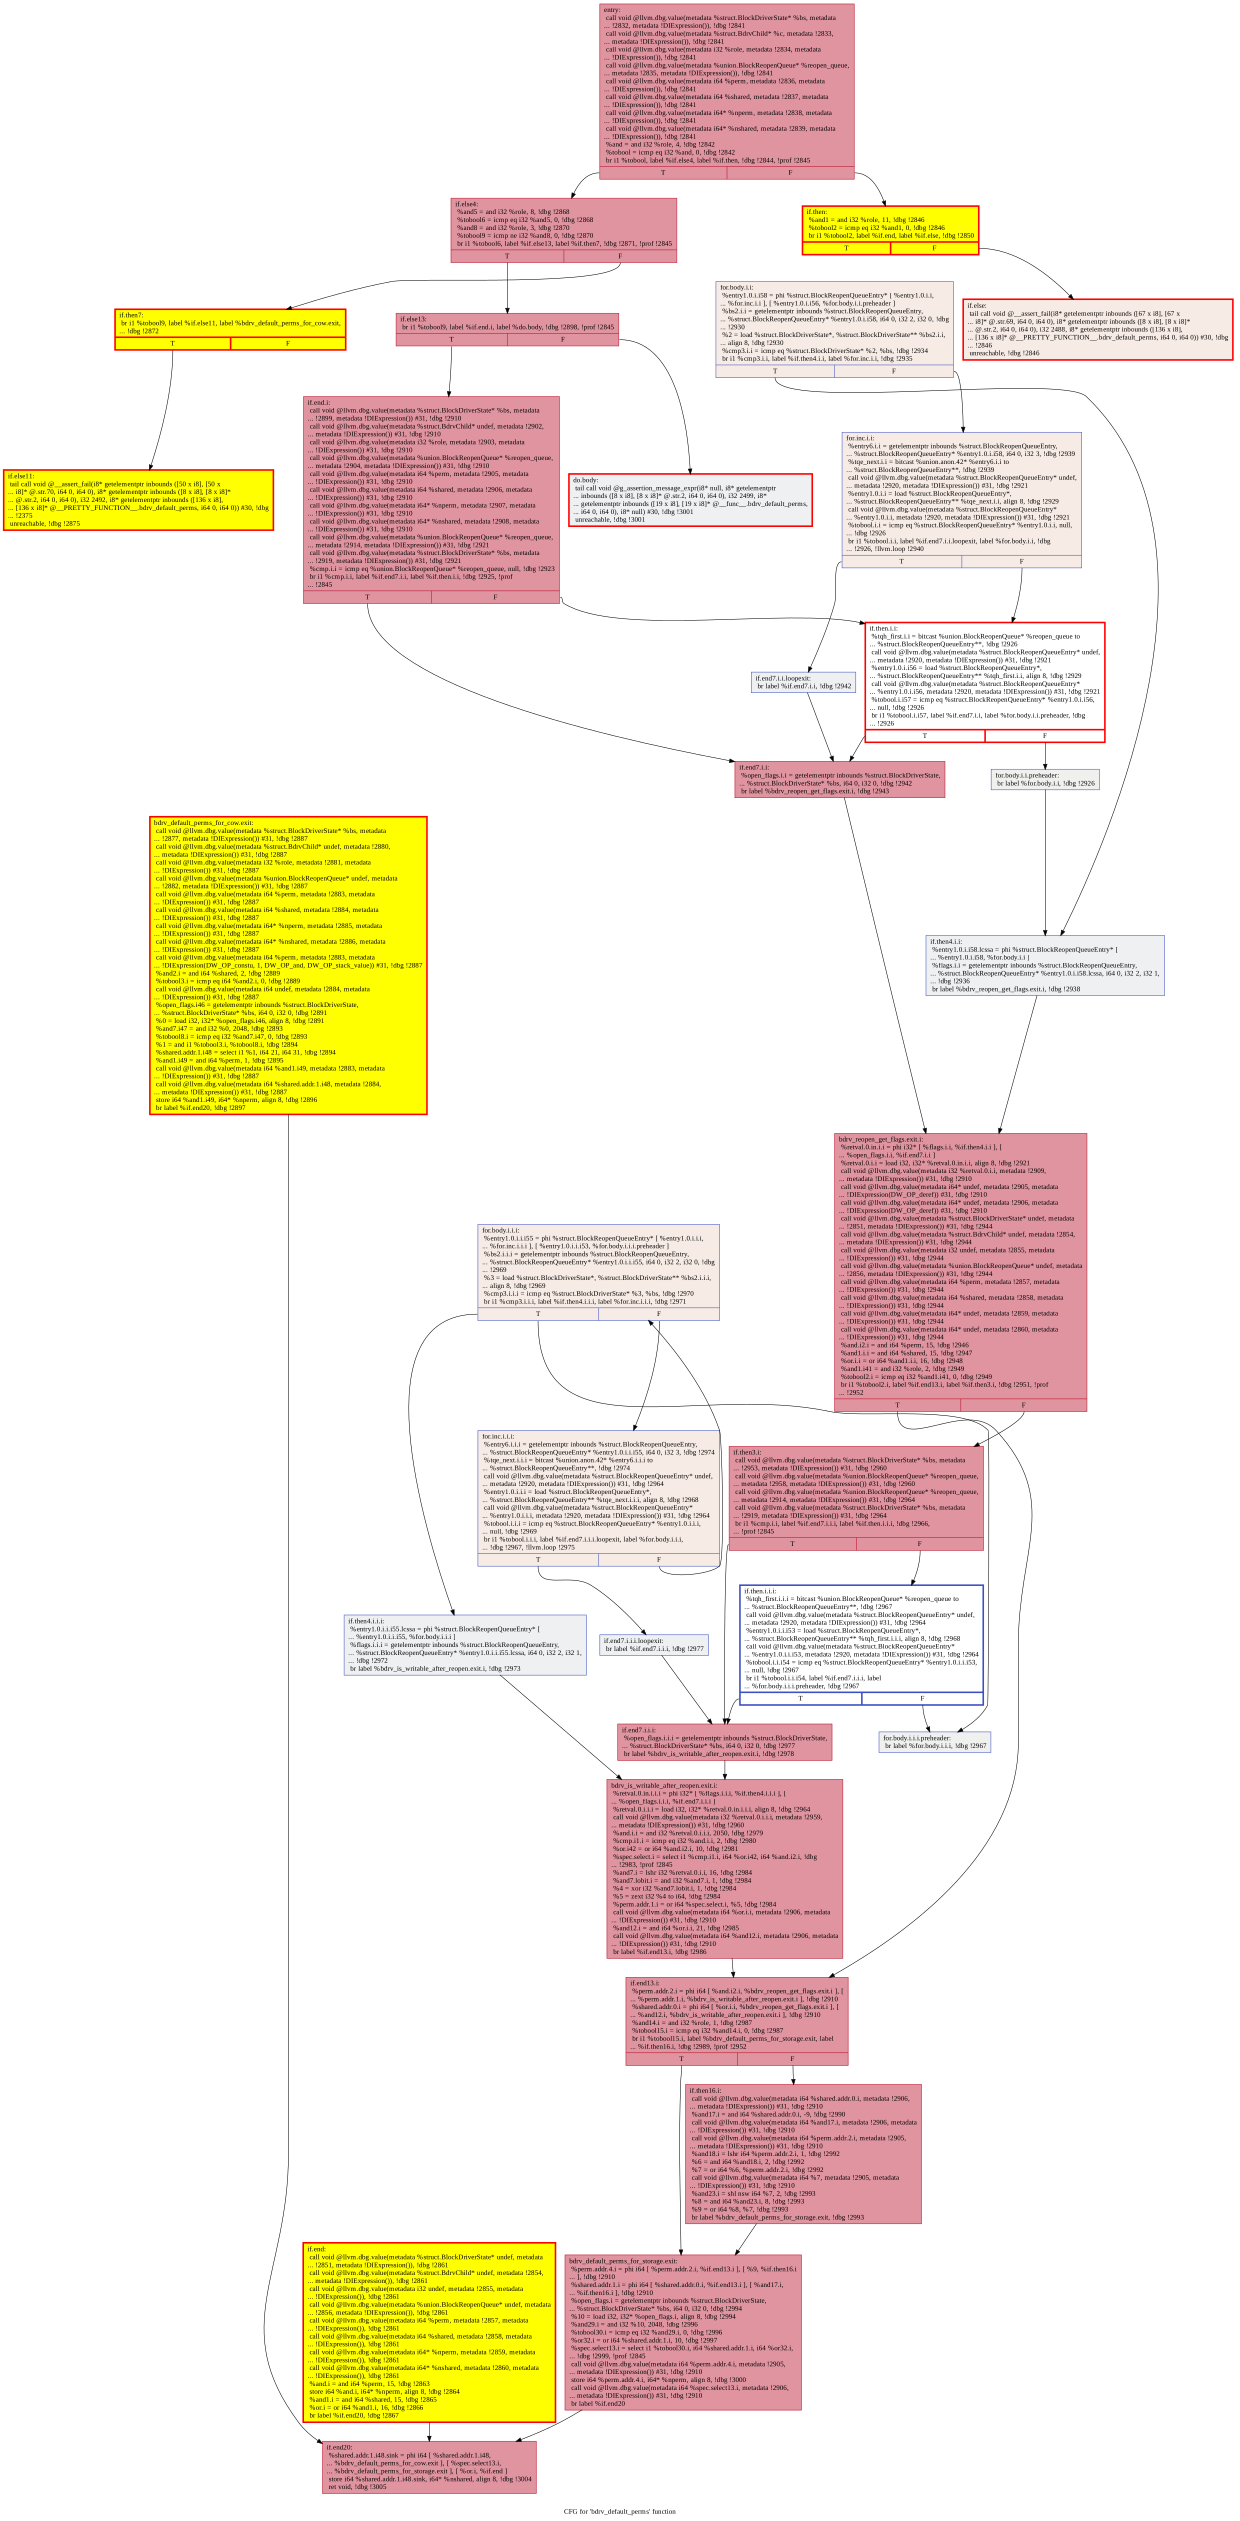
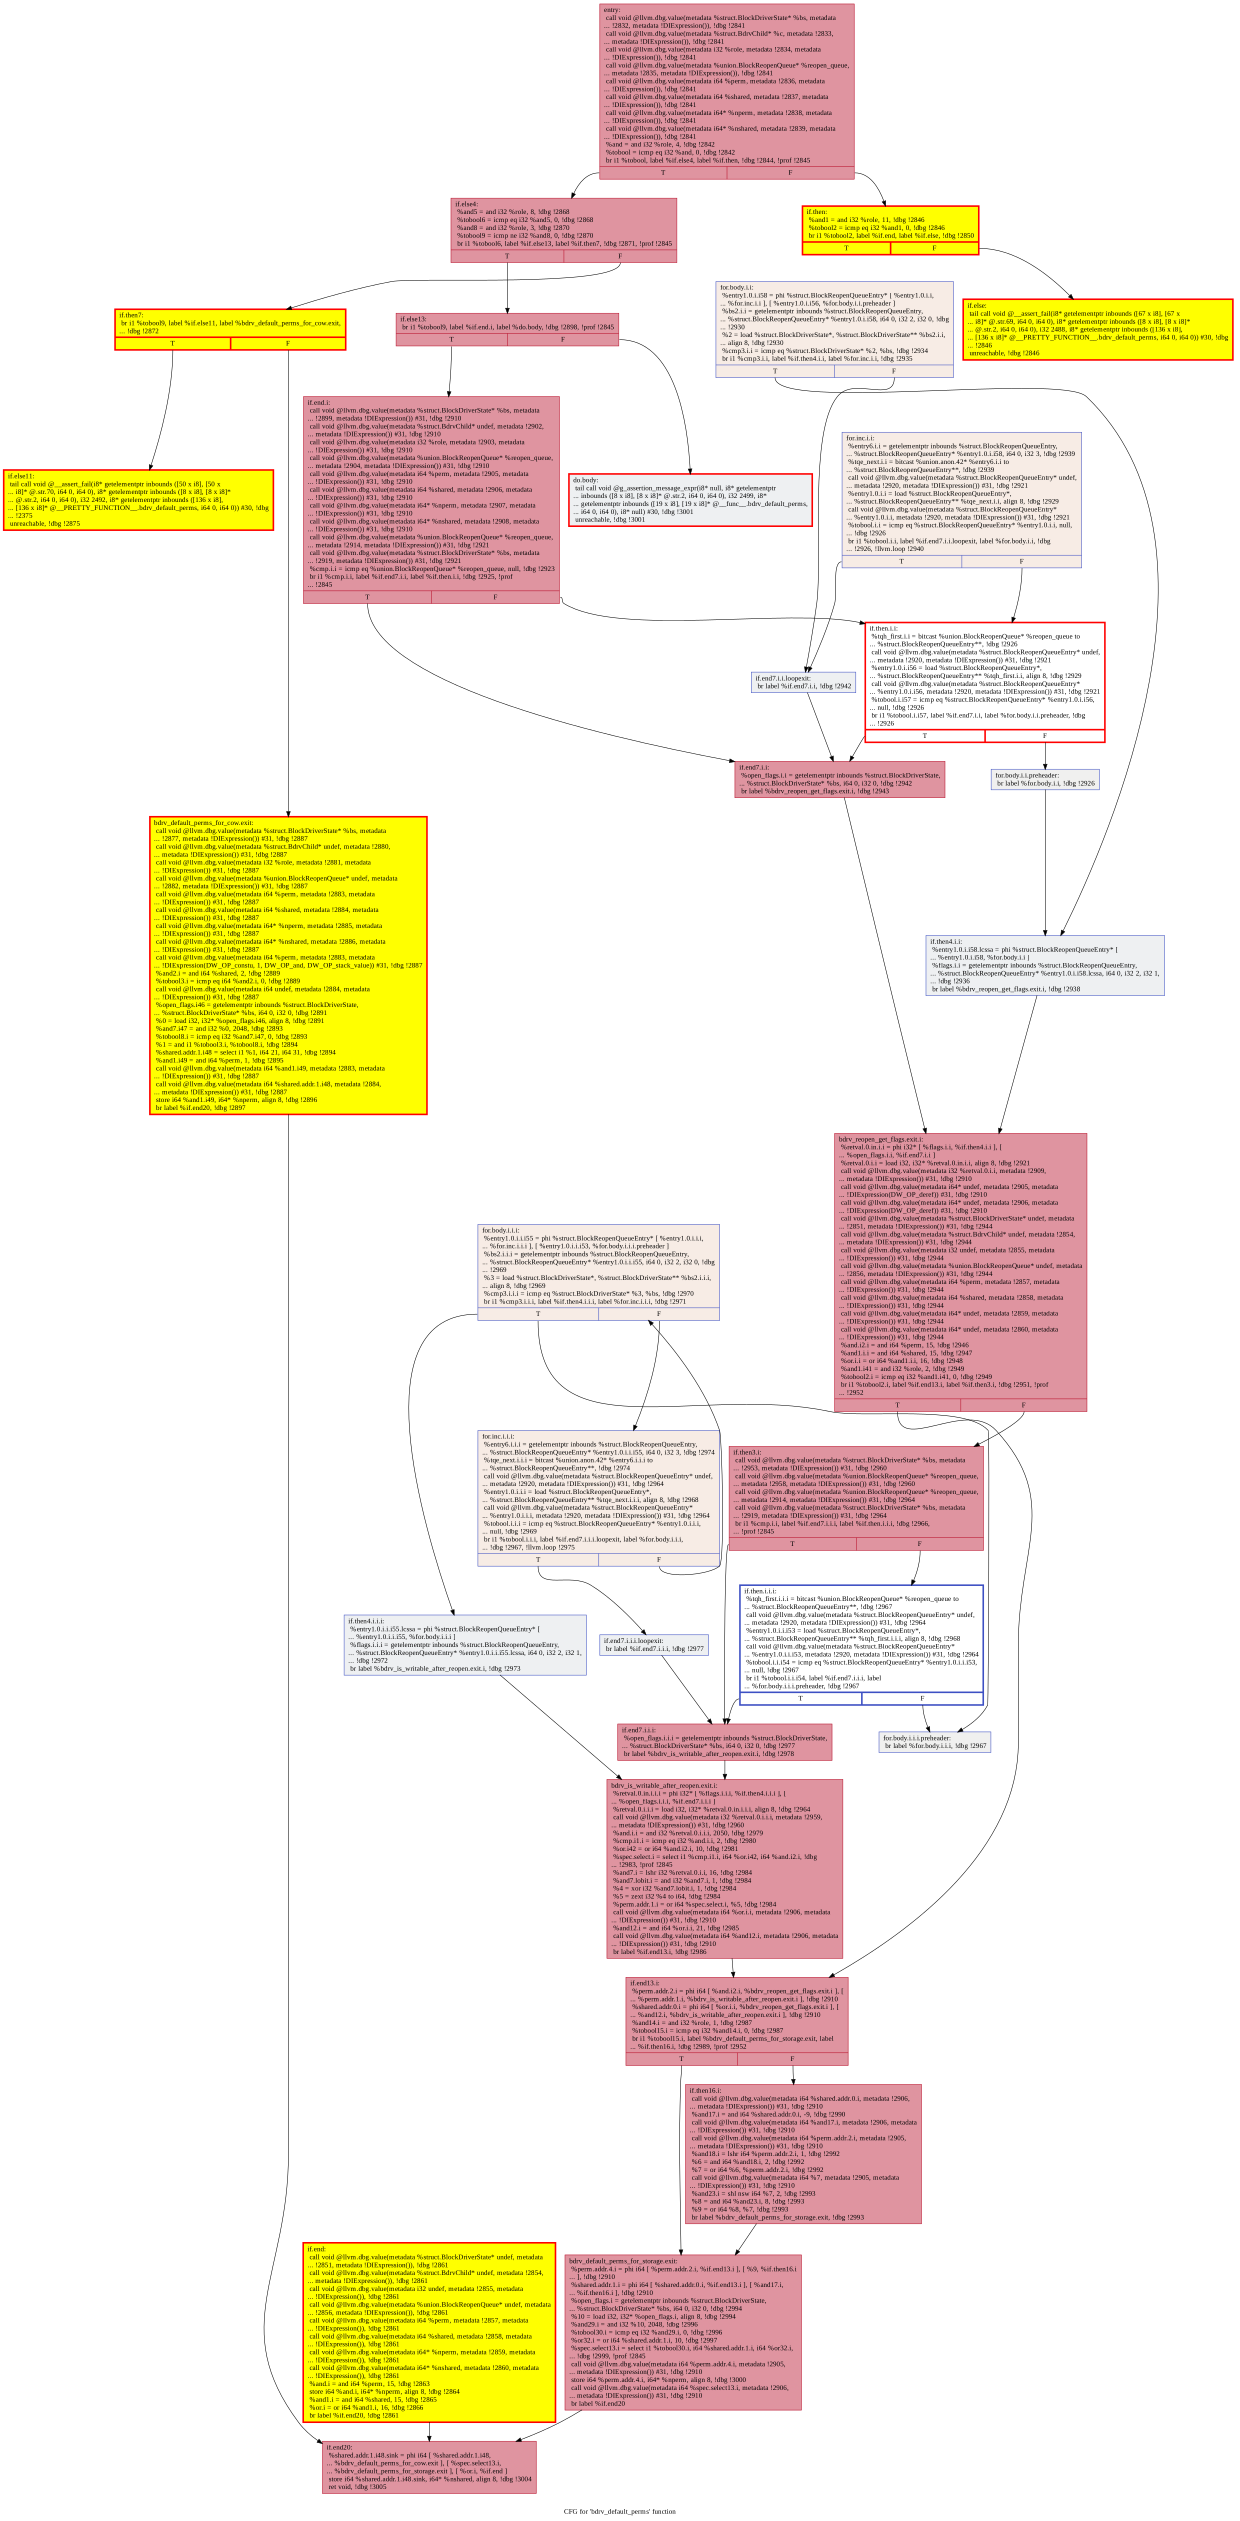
(1098, 330) -> (1098, 330)
(962, 398) -> (819, 497)
none -> (288, 581)
(353, 2415) -> (353, 2415)
